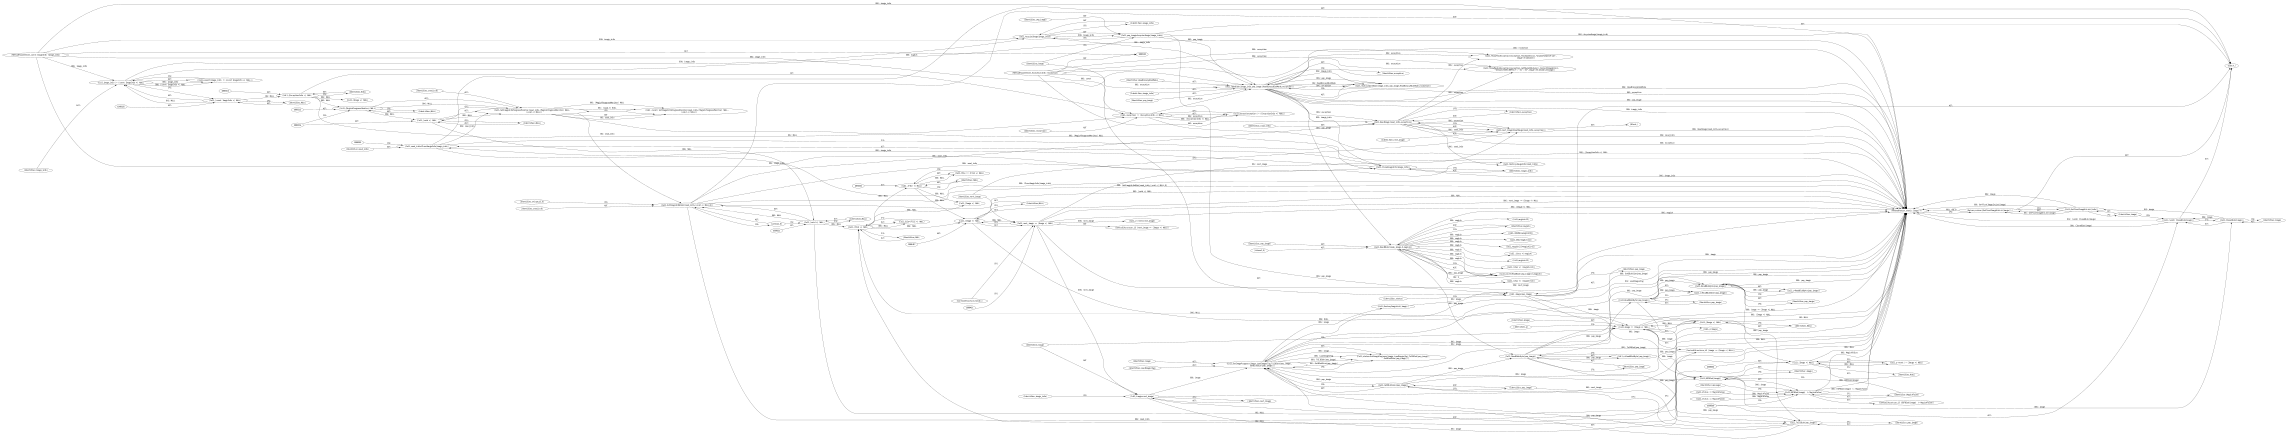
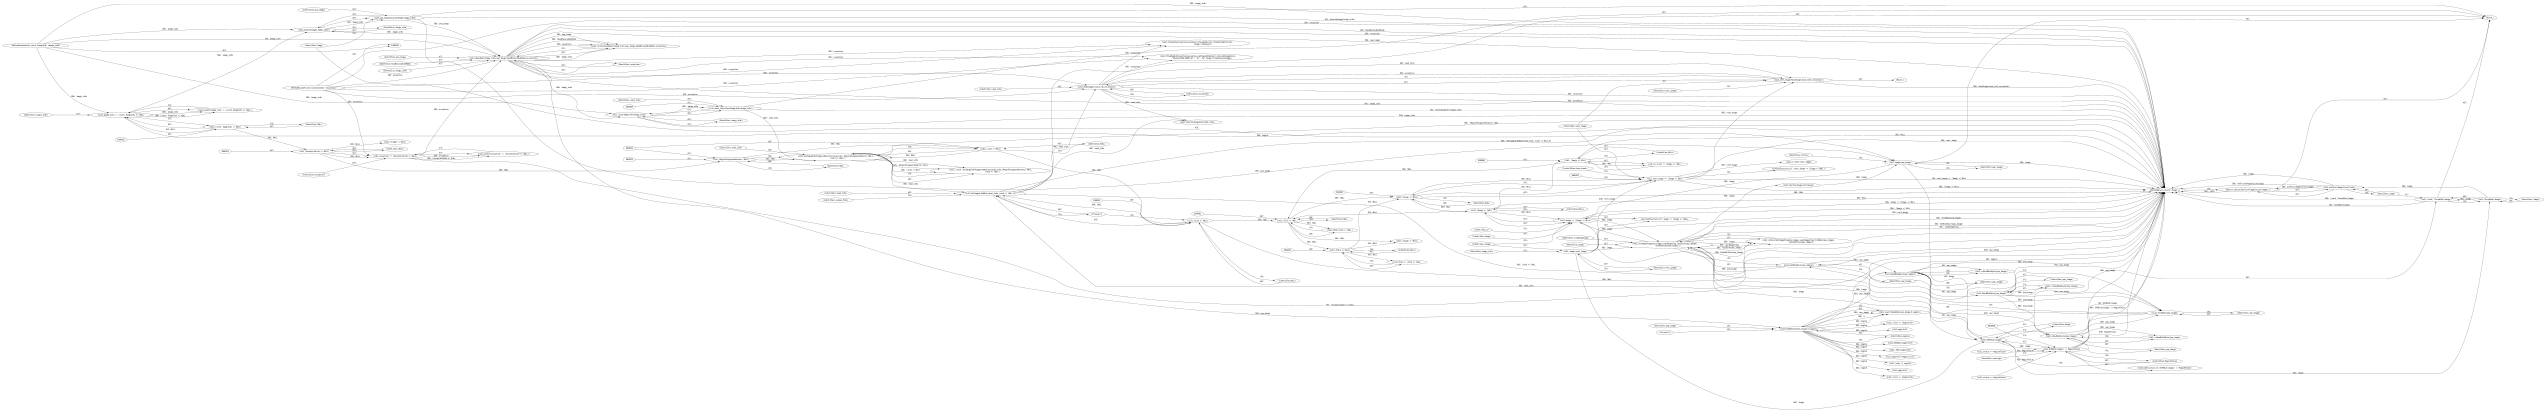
(1086, 79) -> (355, 102)
none -> (1198, 214)
(1082, 315) -> (1606, 207)
(1710, 329) -> none
